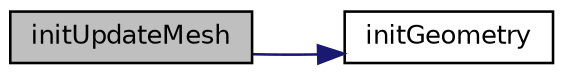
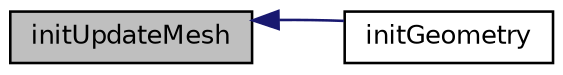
(285, 55) -> (312, 20)
